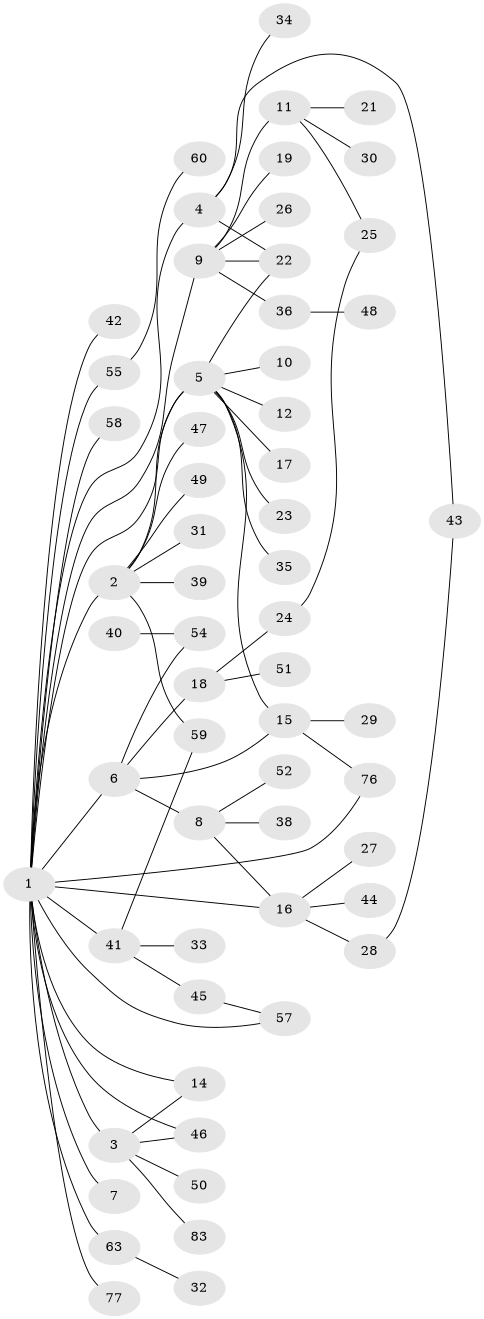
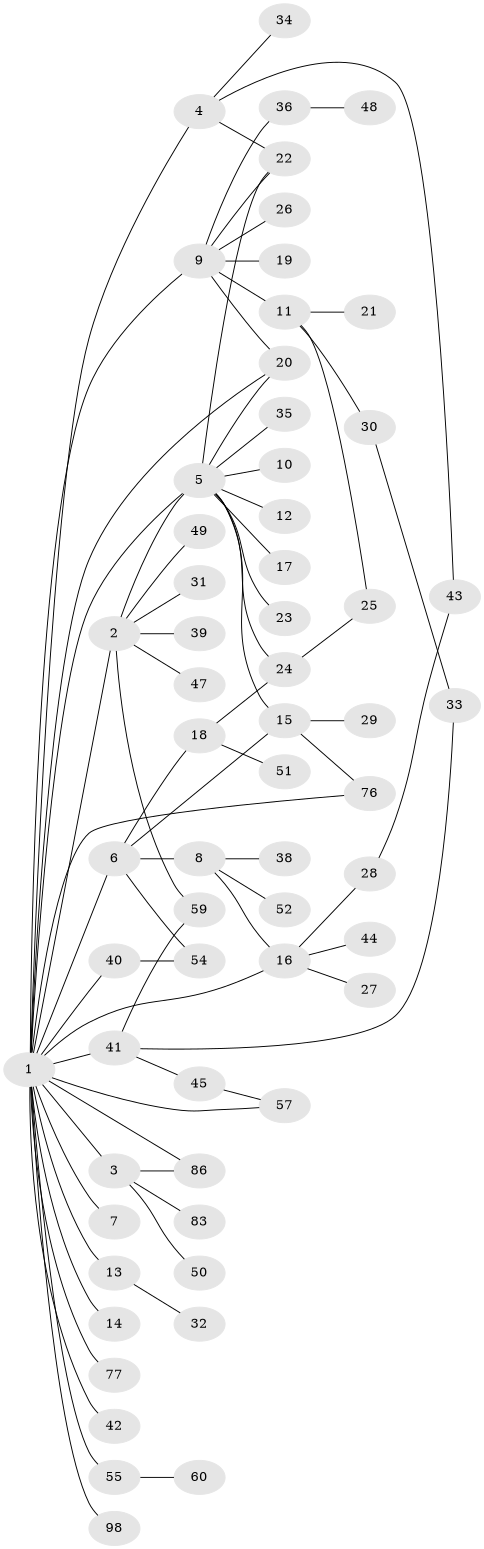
none -> (285, 363)
(114, 424) -> (114, 1528)
none -> (412, 567)
none -> (248, 618)
none -> (71, 1015)
(157, 1115) -> none
(200, 1135) -> (200, 1171)
(114, 1248) -> (114, 1273)
